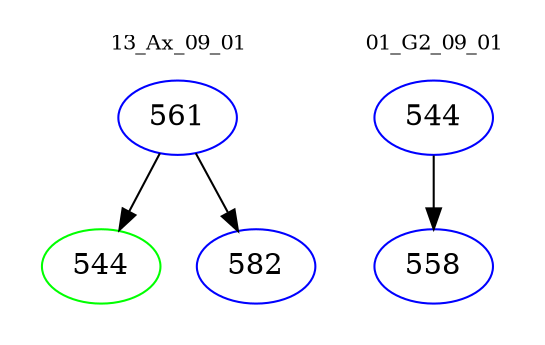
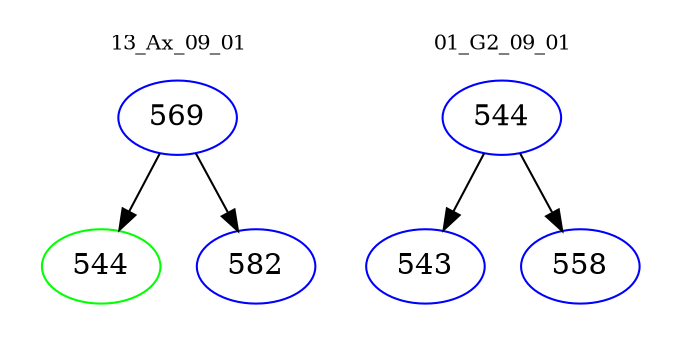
(178, 118) -> (178, 118)
none -> (425, 266)
